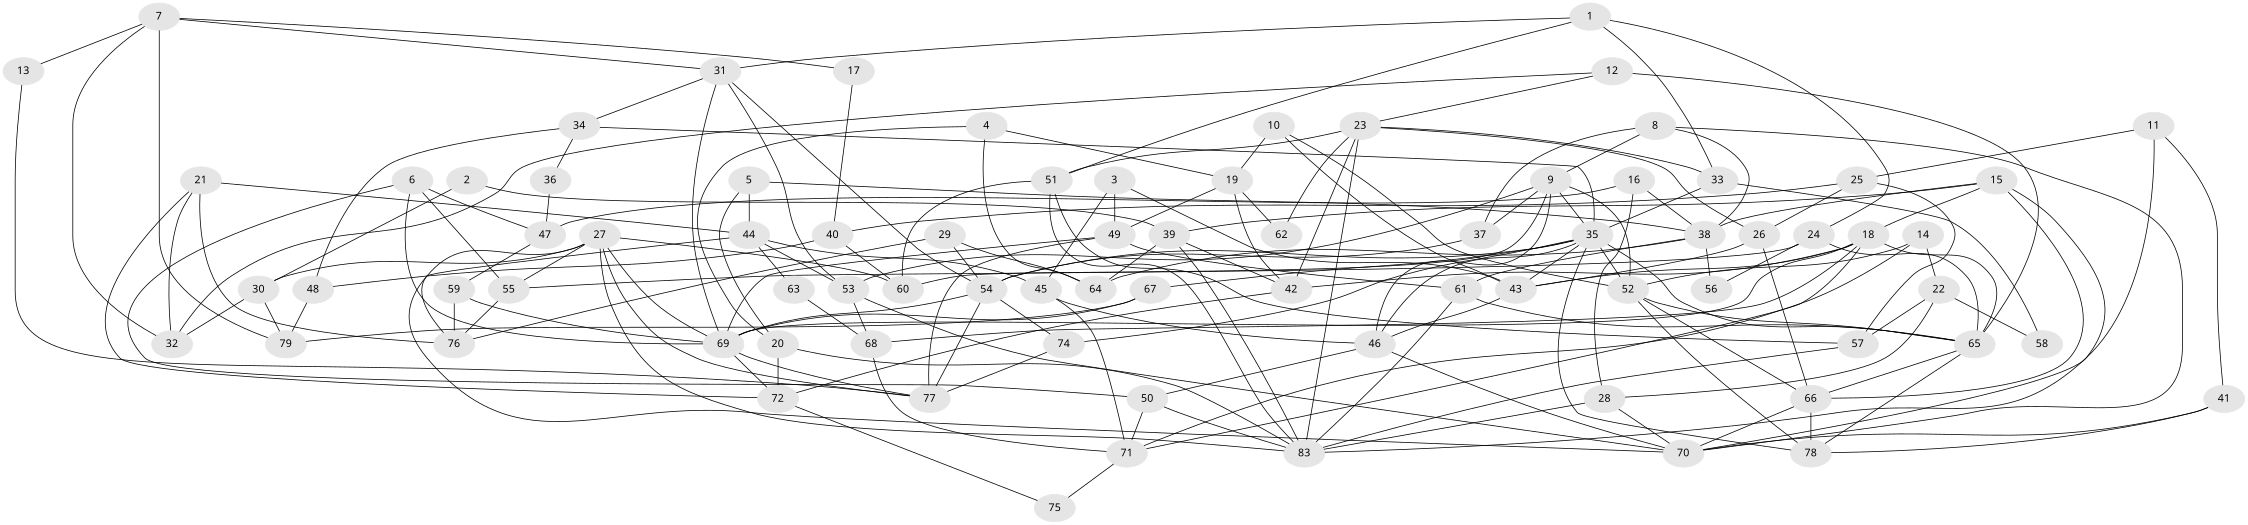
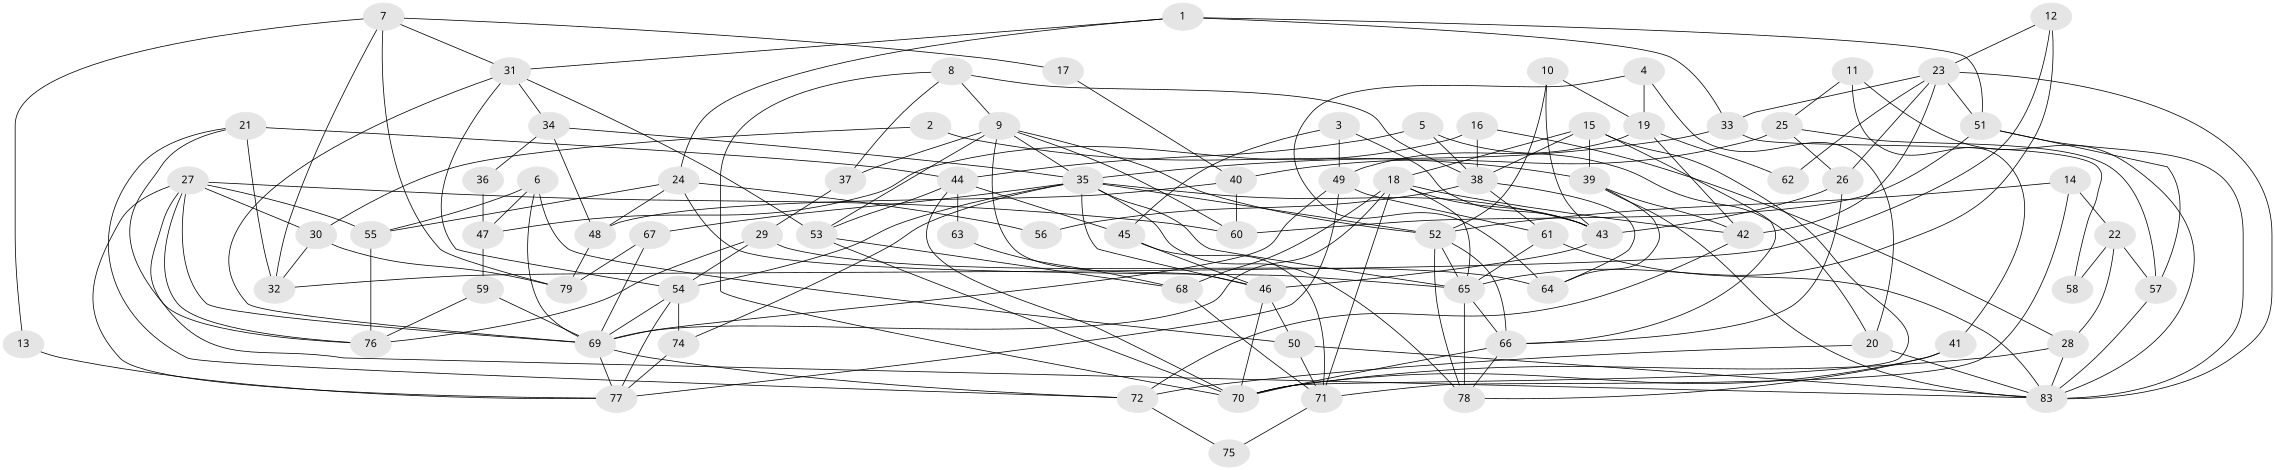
none -> (637, 208)
(1231, 255) -> (804, 208)
